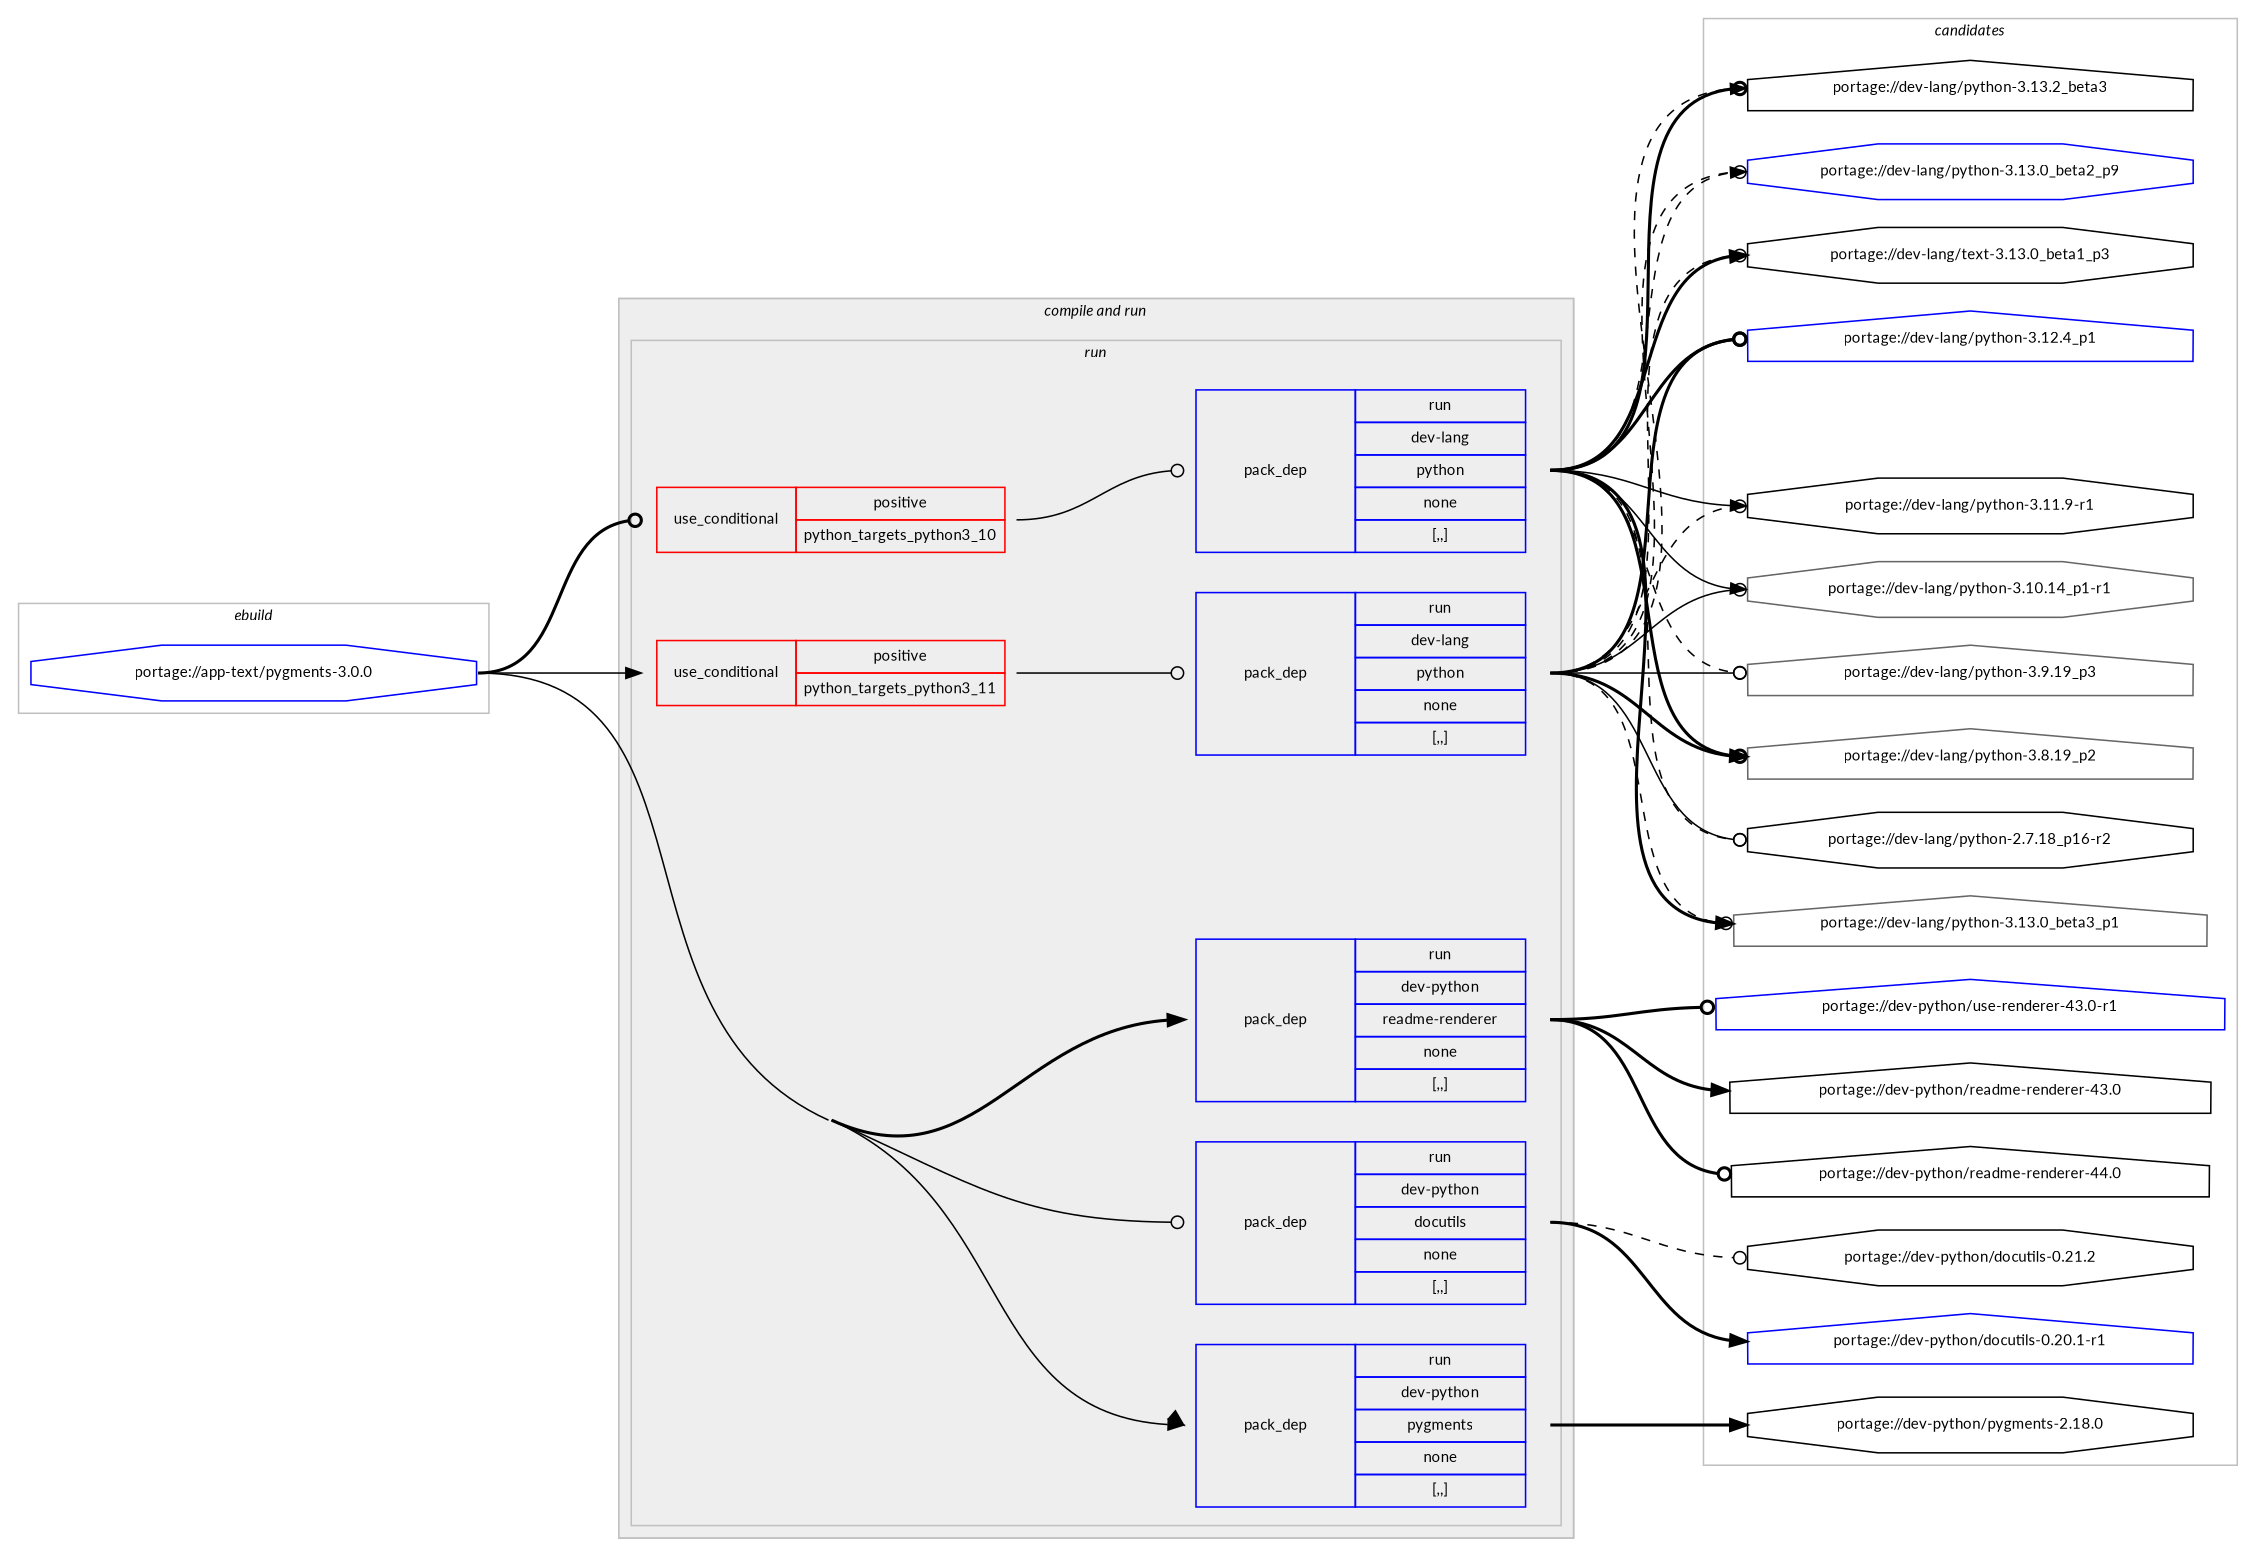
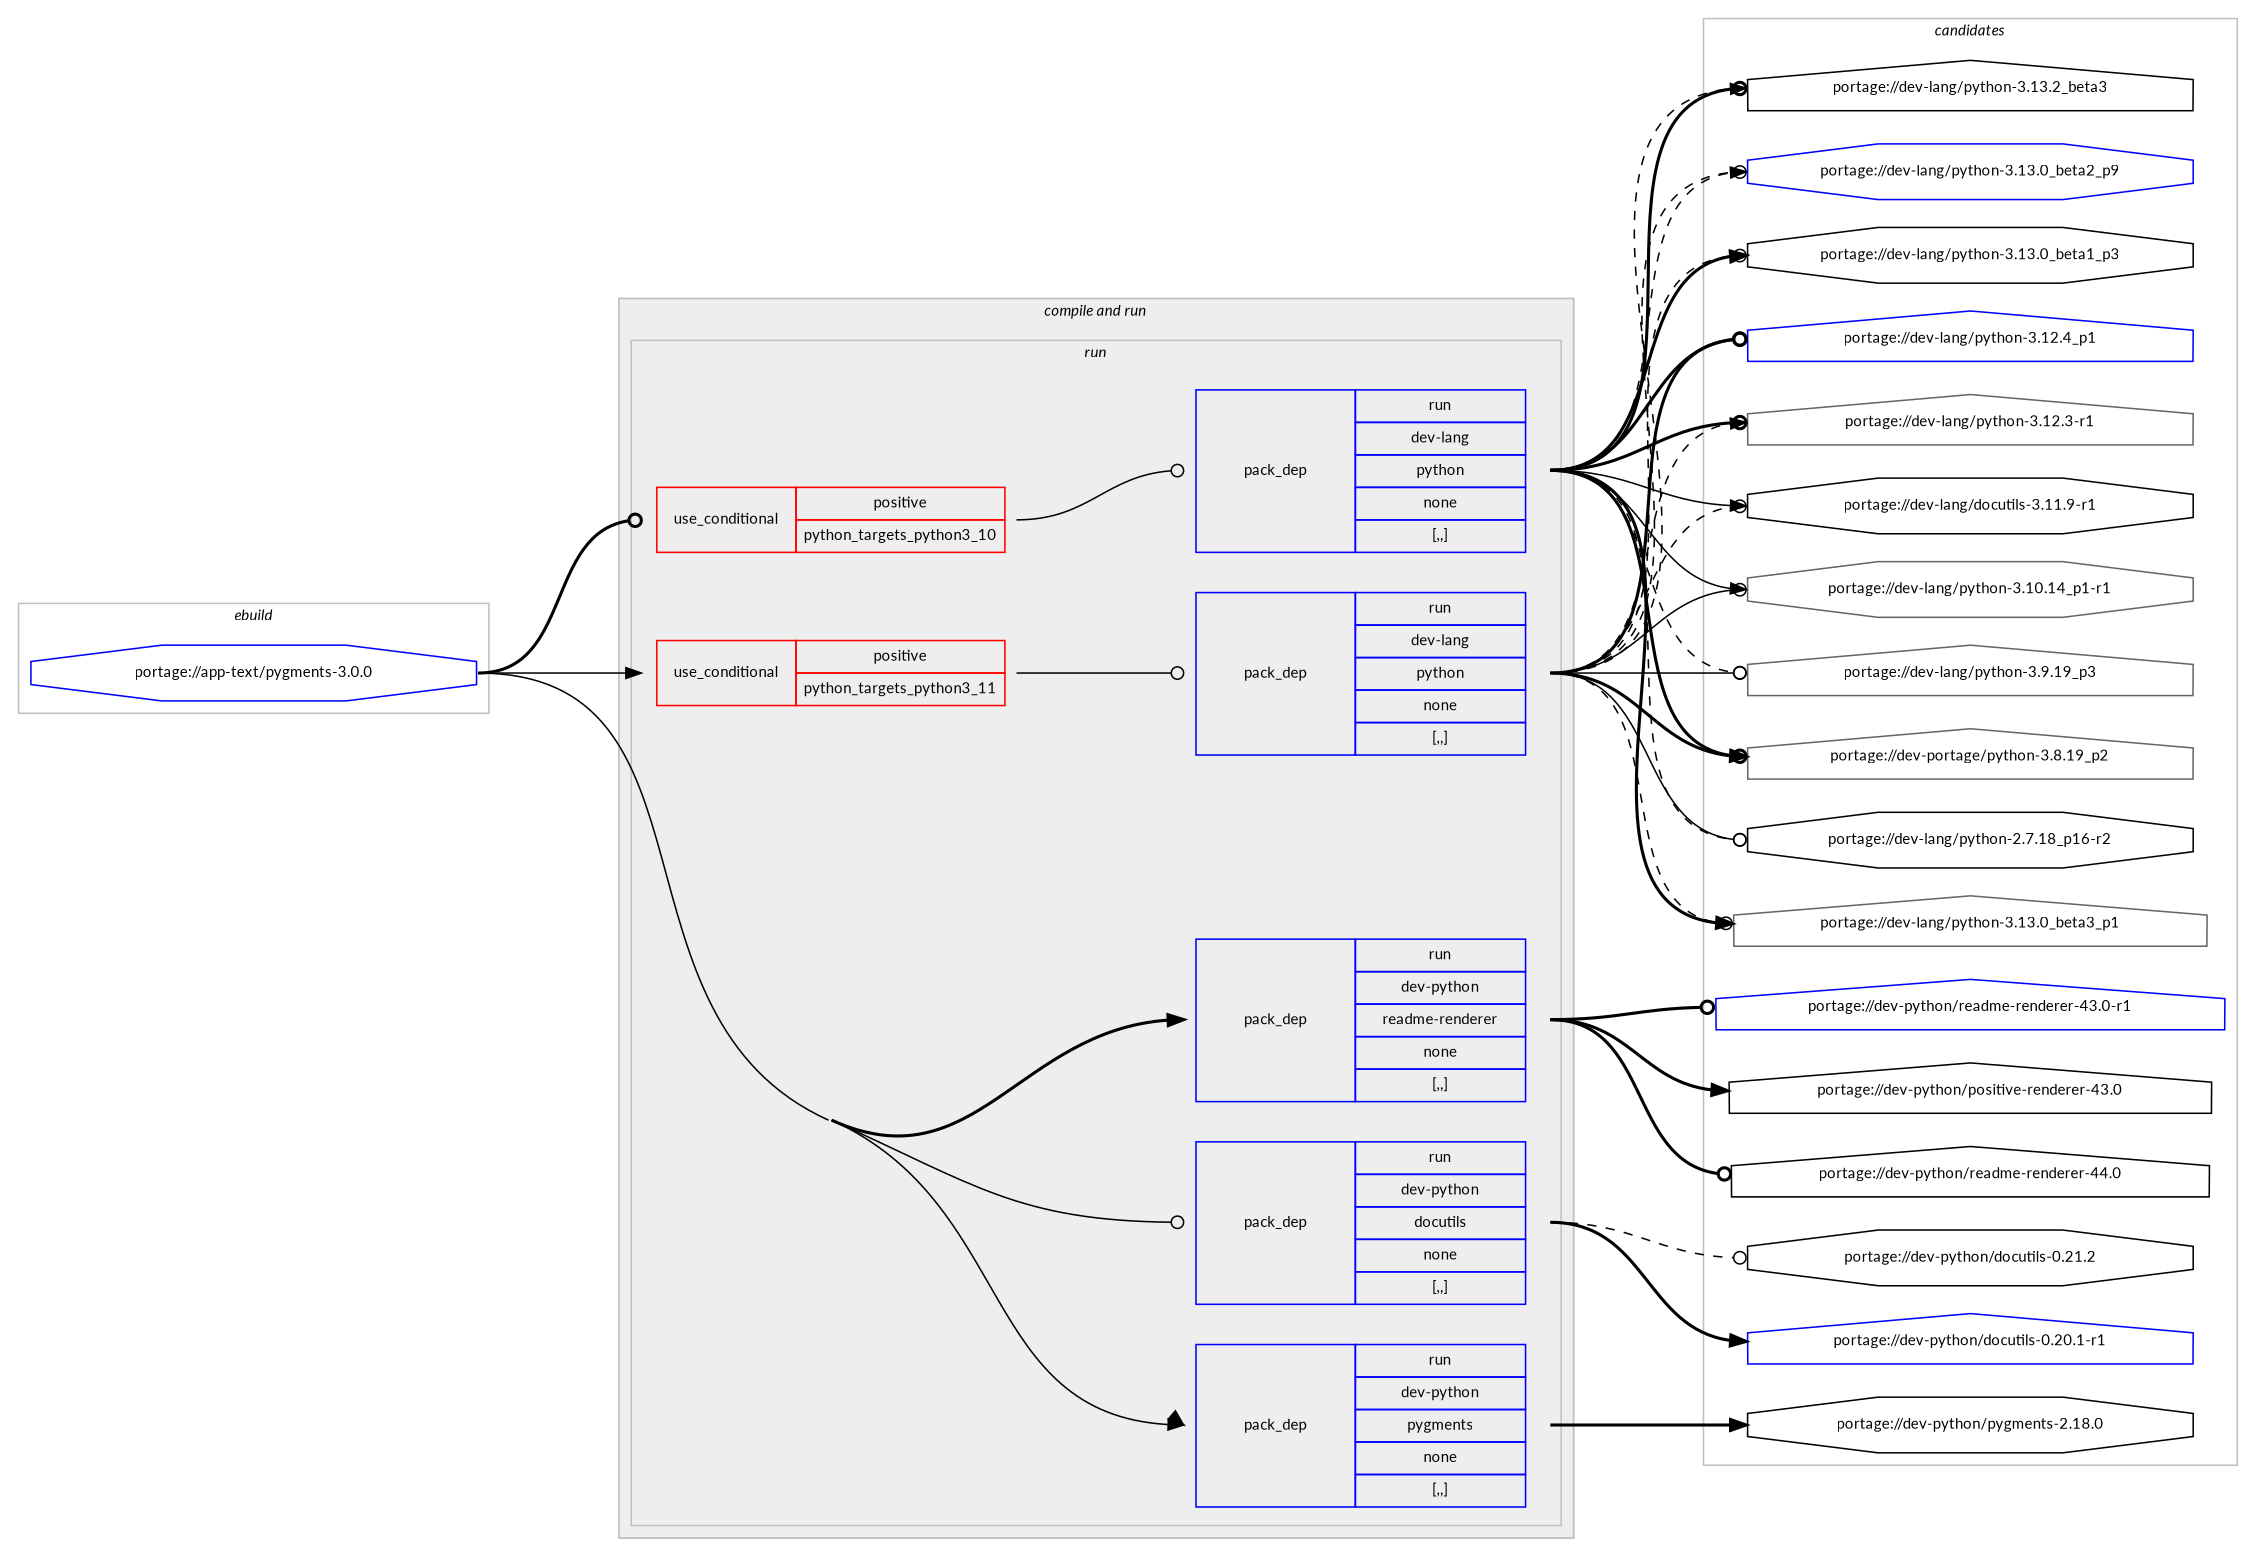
(1970, 255) -> (1970, 255)
none -> (1970, 422)
(1970, 506) -> (1970, 506)
(1970, 757) -> (1970, 757)
(1970, 1007) -> (1970, 1007)
(1970, 1091) -> (1970, 1091)
